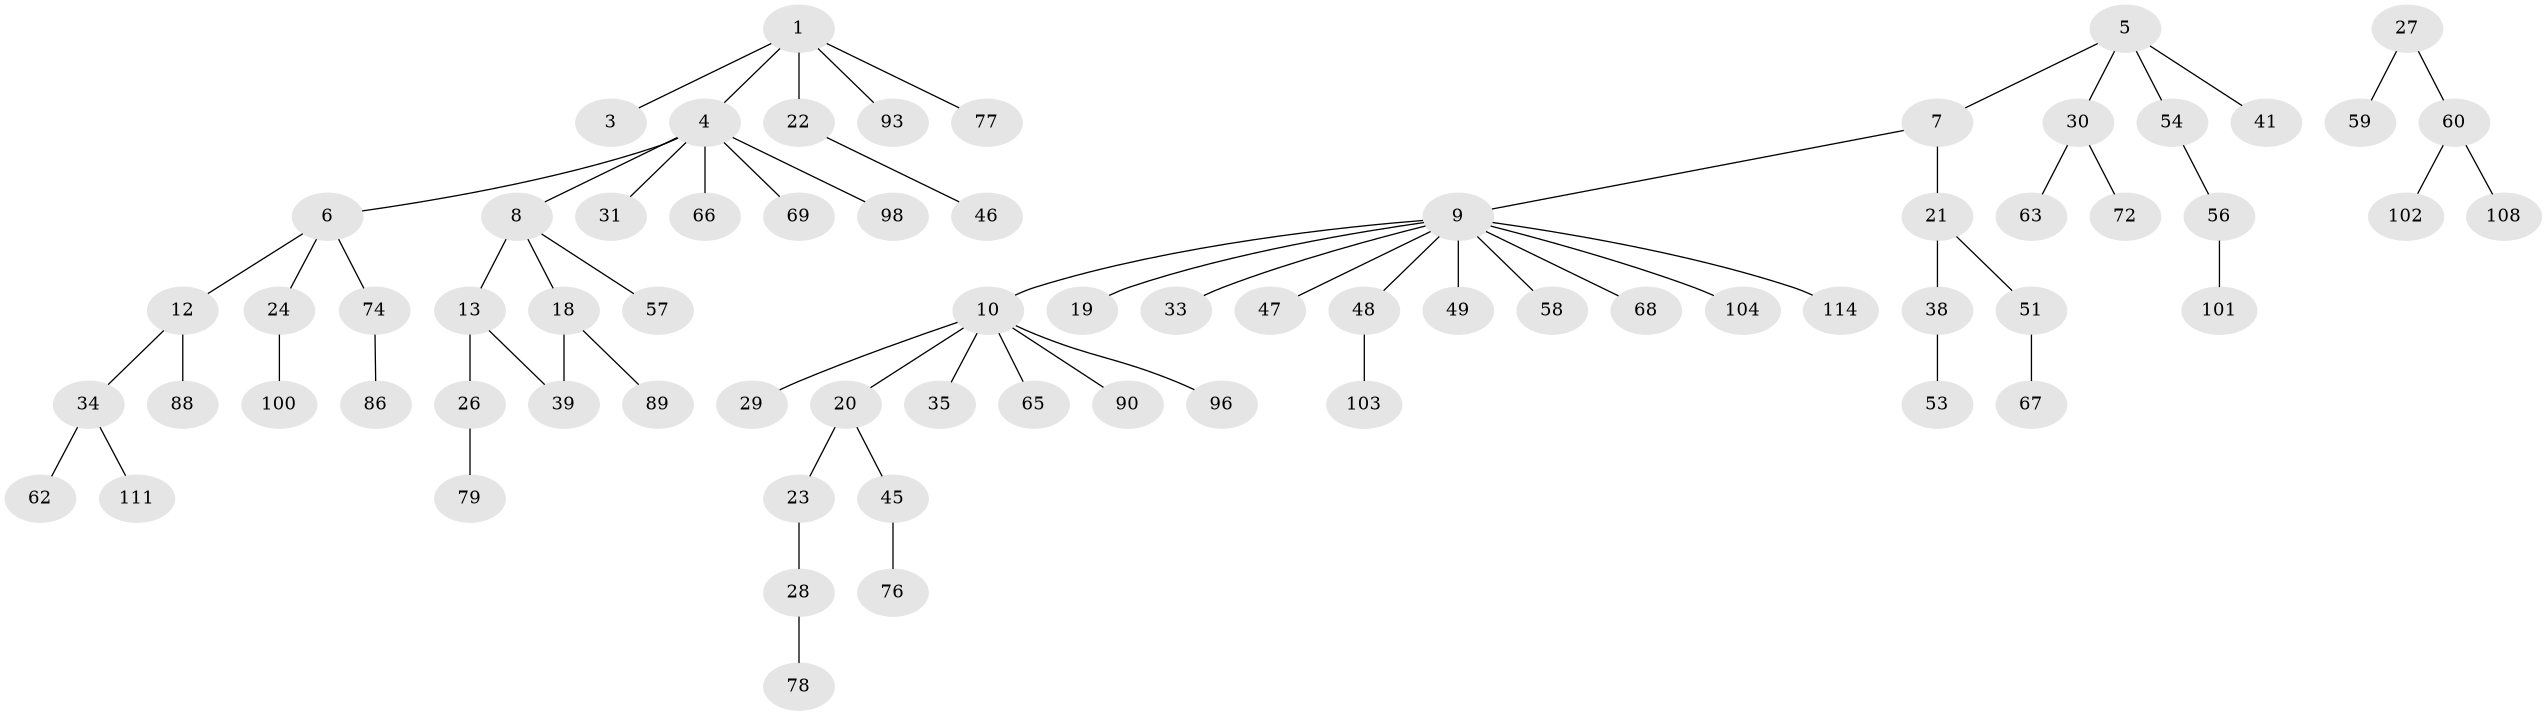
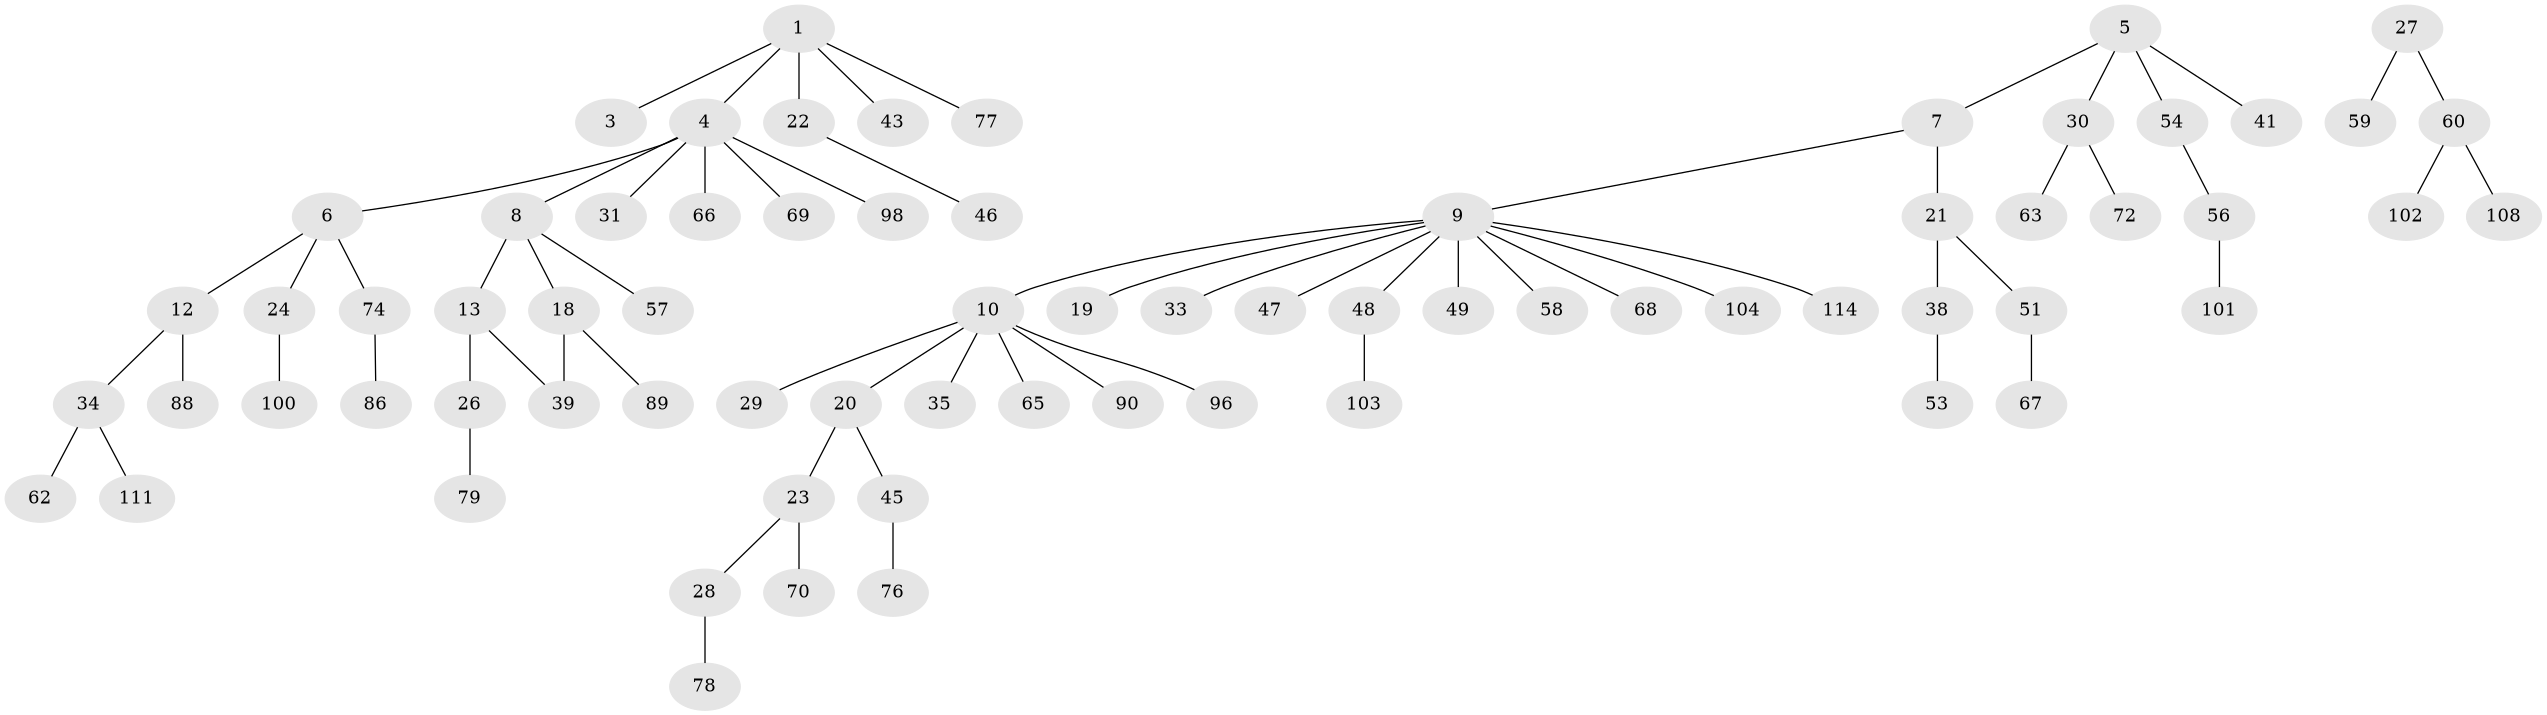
(893, 123) -> (893, 123)
none -> (799, 593)
